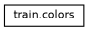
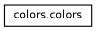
(44, 16) -> (48, 16)
